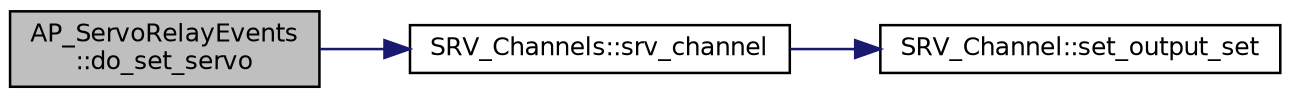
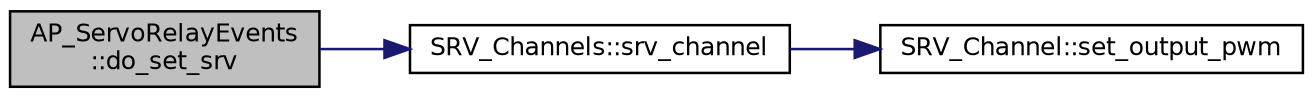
(165, 49) -> (165, 49)
(1080, 49) -> (1092, 49)
